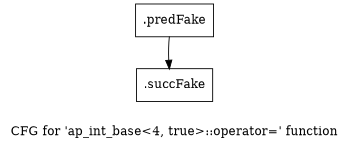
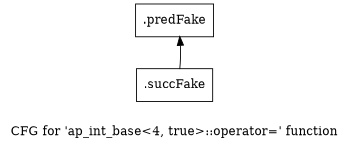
(169, 48) -> (180, 57)
